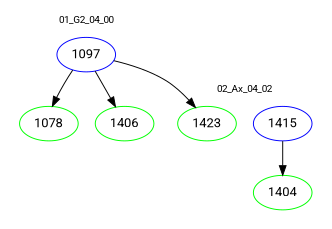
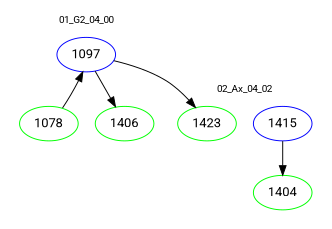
(64, 84) -> (71, 95)
